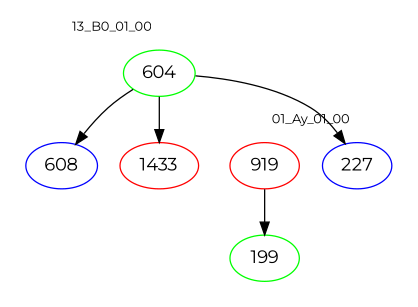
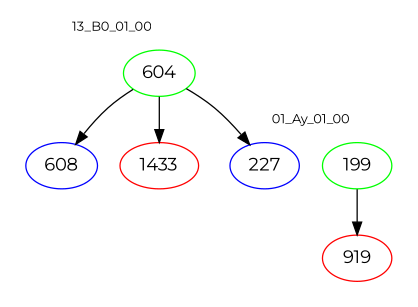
(265, 206) -> (357, 206)
